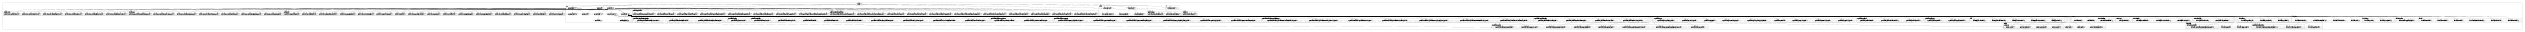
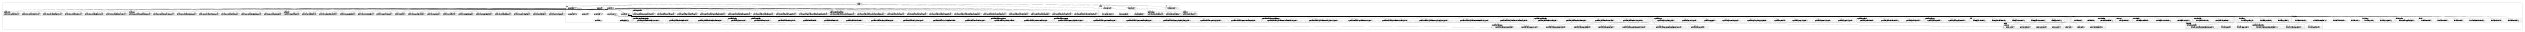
(1496, 25) -> (1497, 25)
